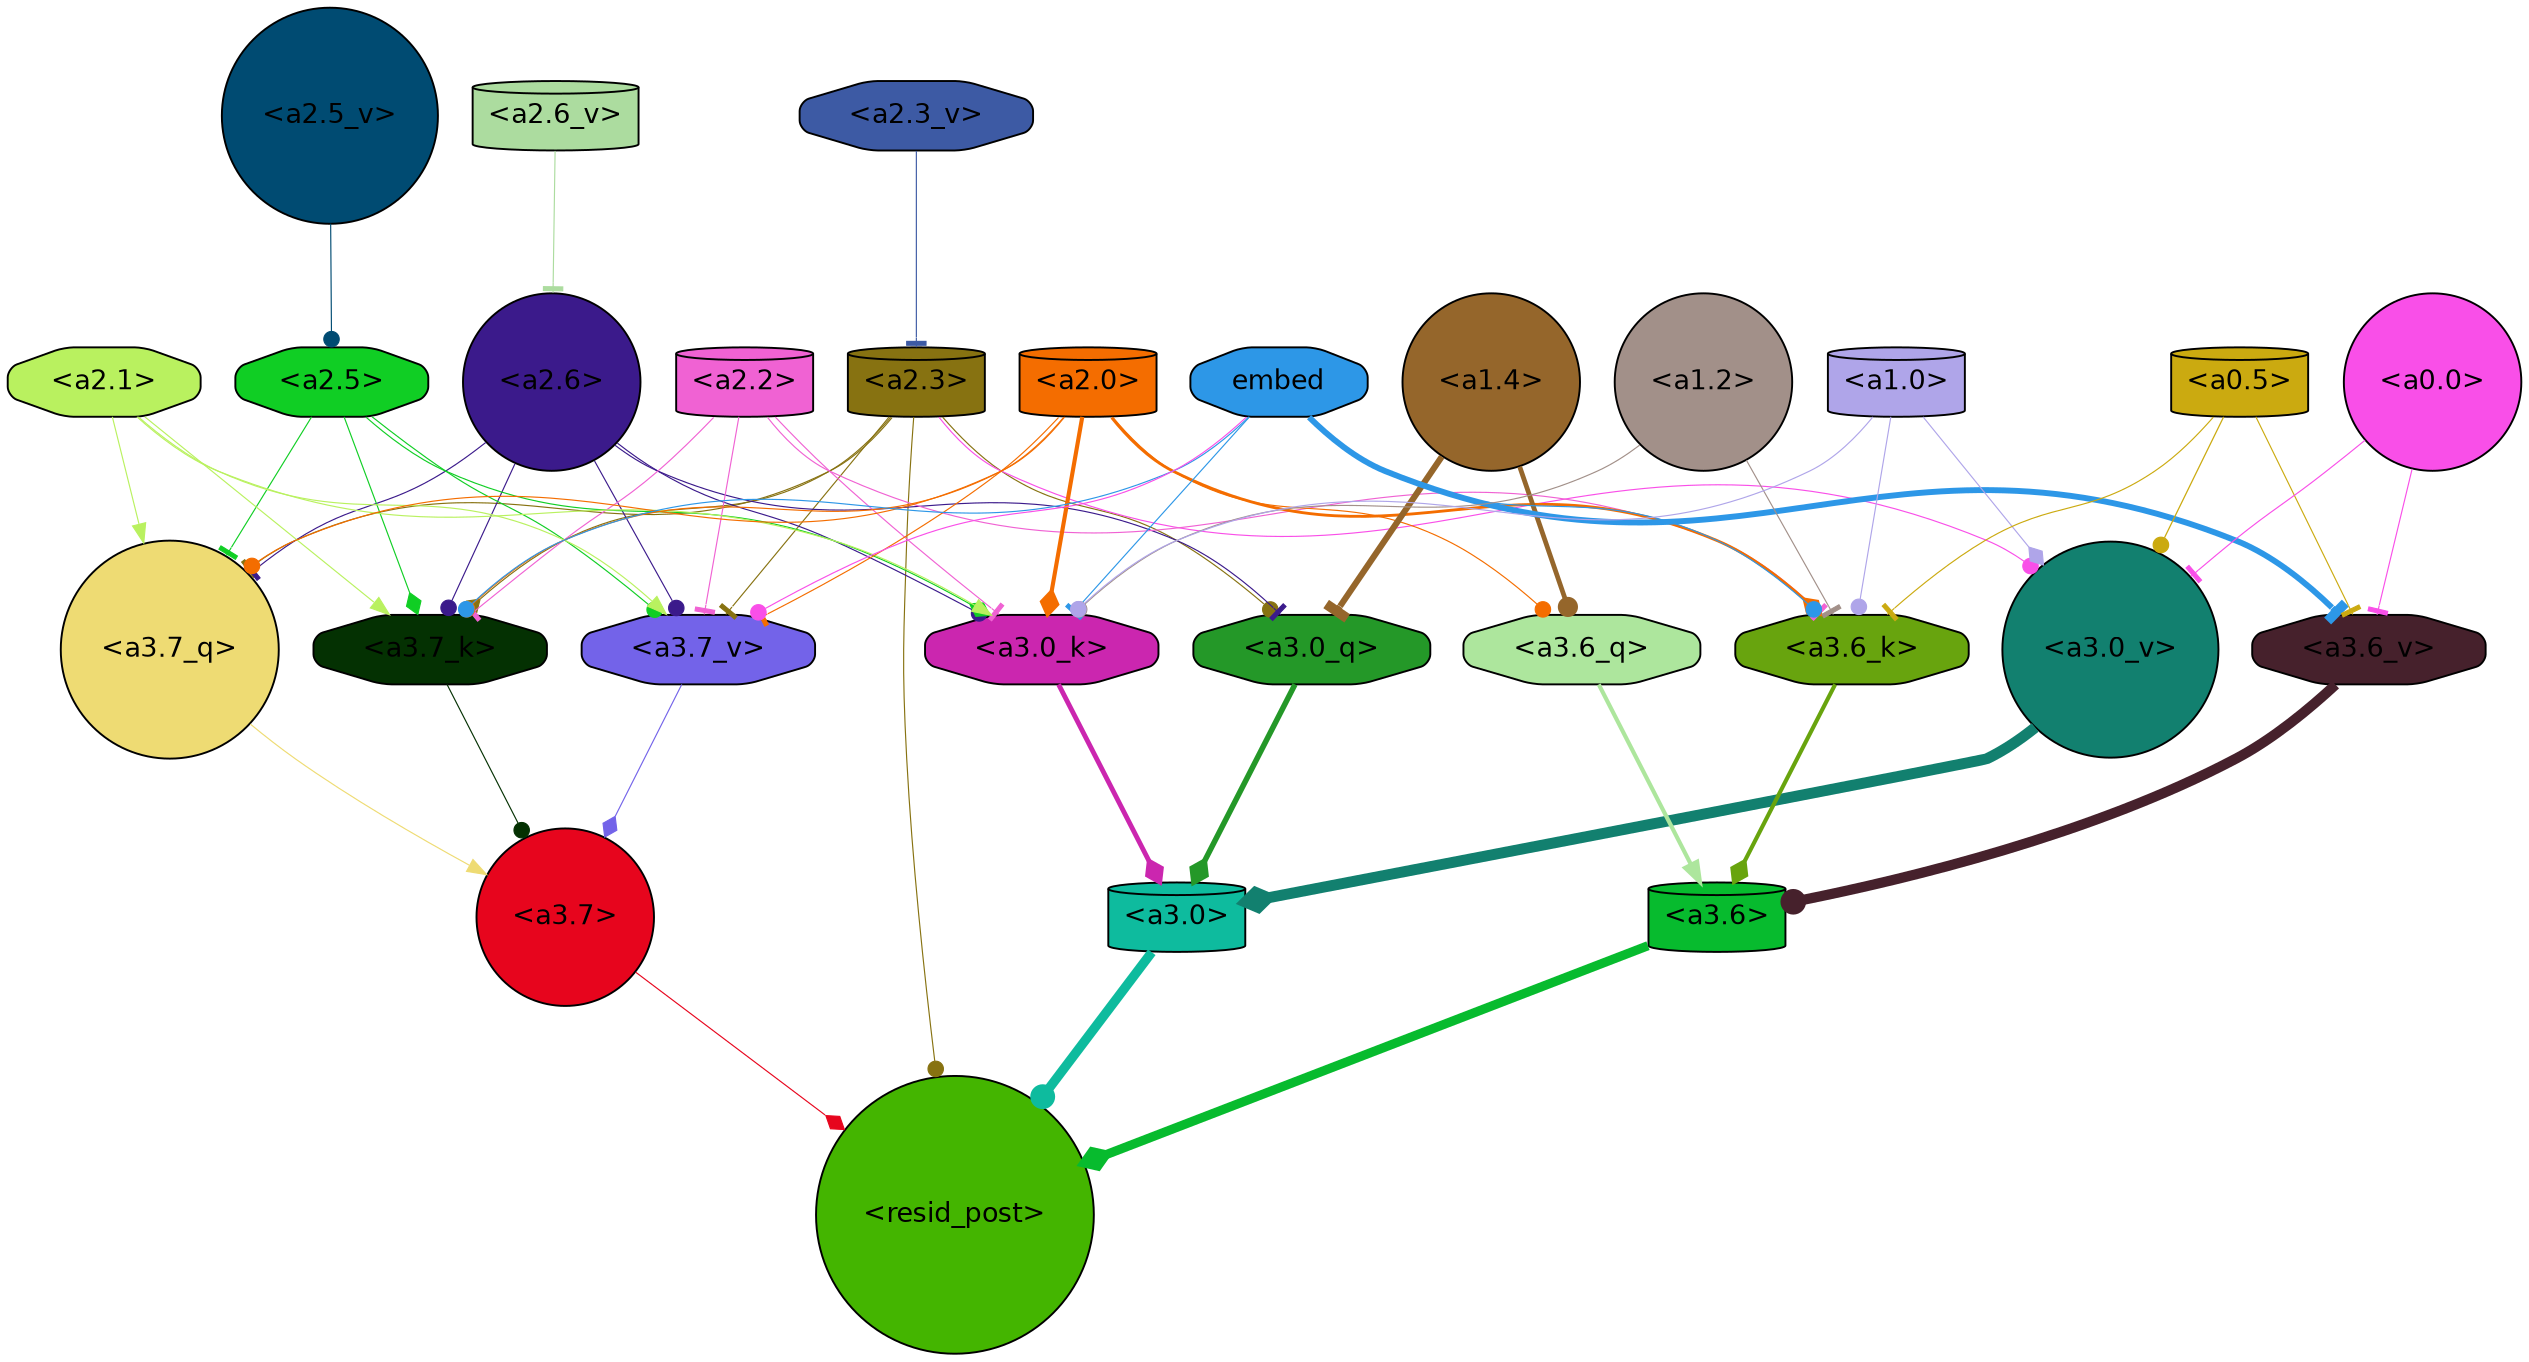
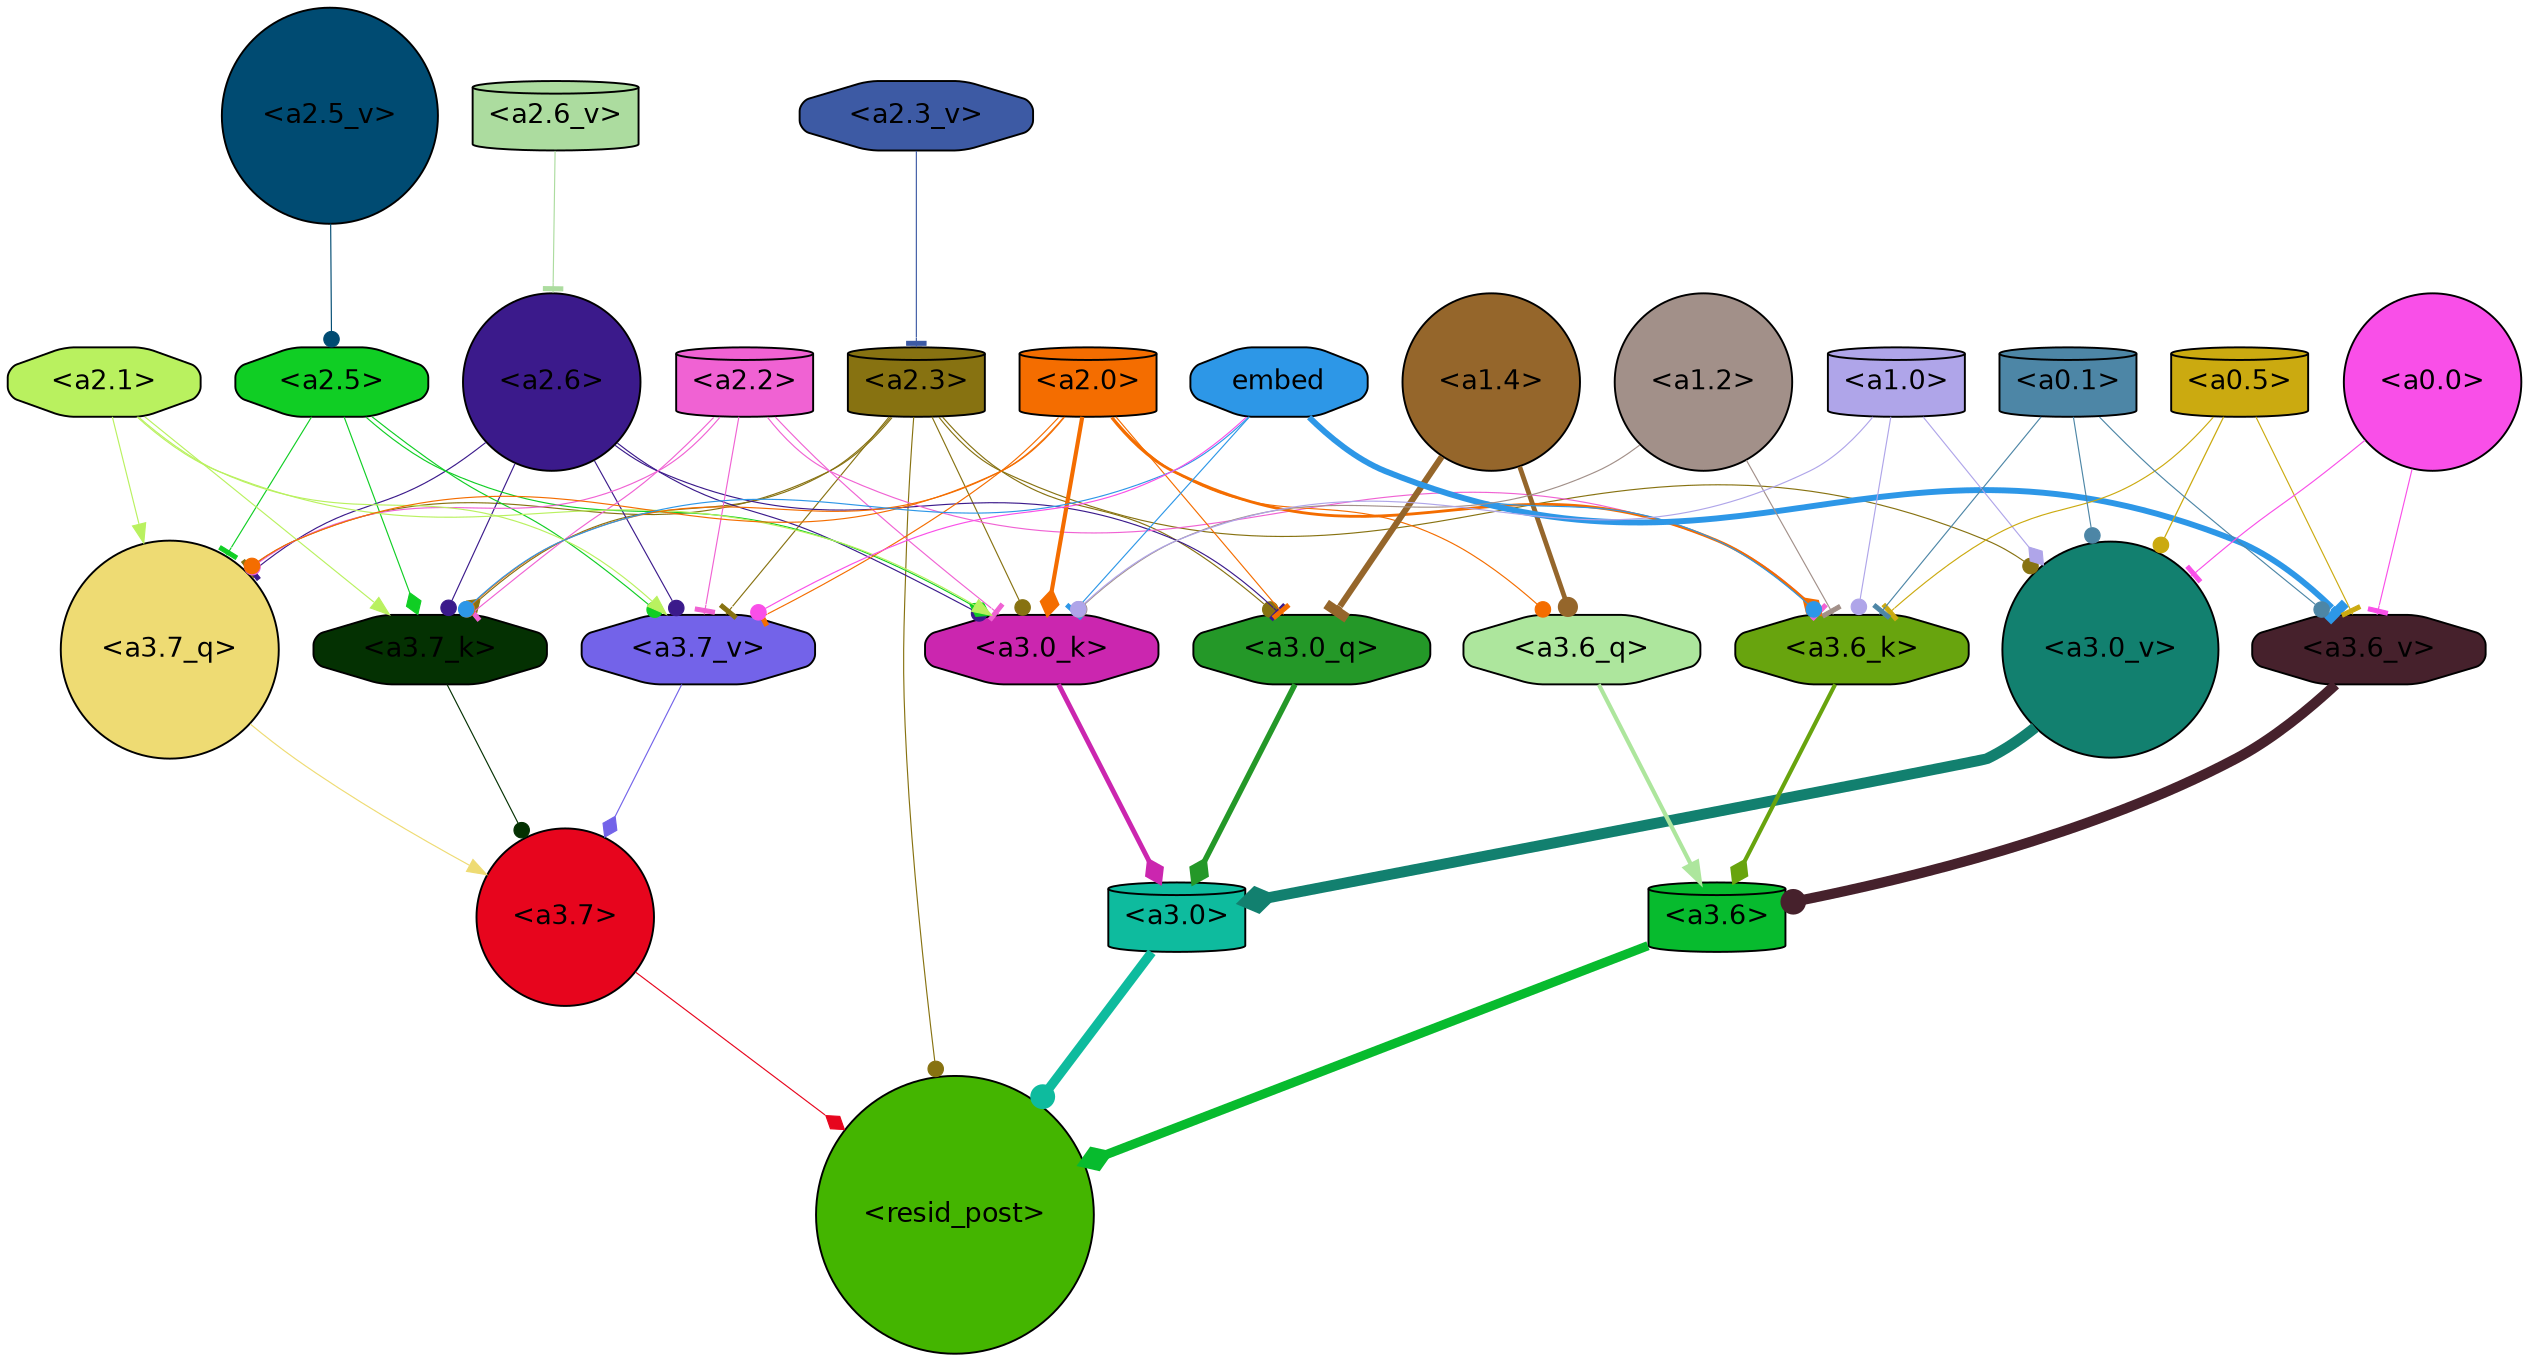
none -> (2068, 382)
none -> (497, 508)
none -> (1197, 512)
(1361, 531) -> (1361, 531)
none -> (989, 536)
